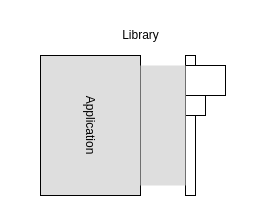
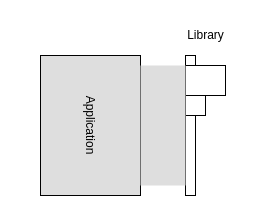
(141, 36) -> (206, 36)
